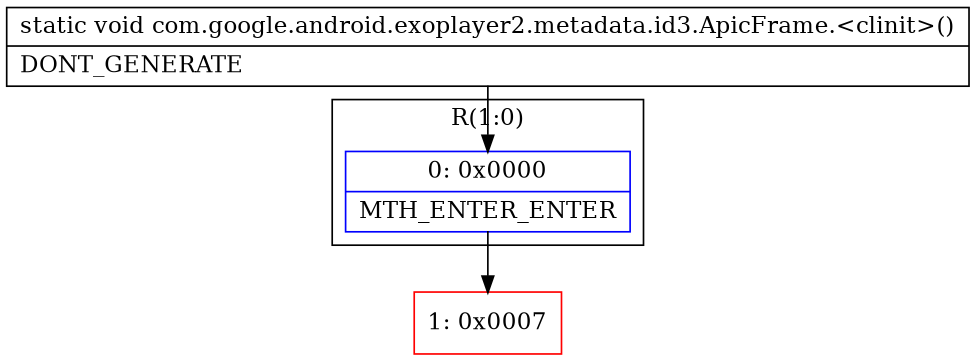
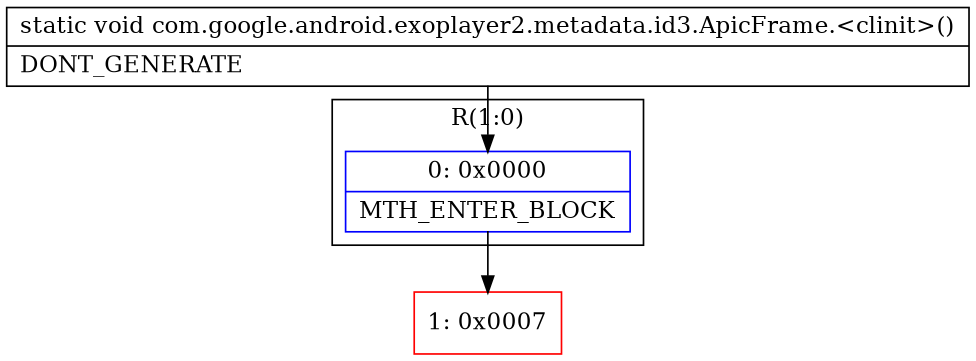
(488, 211) -> (488, 211)
